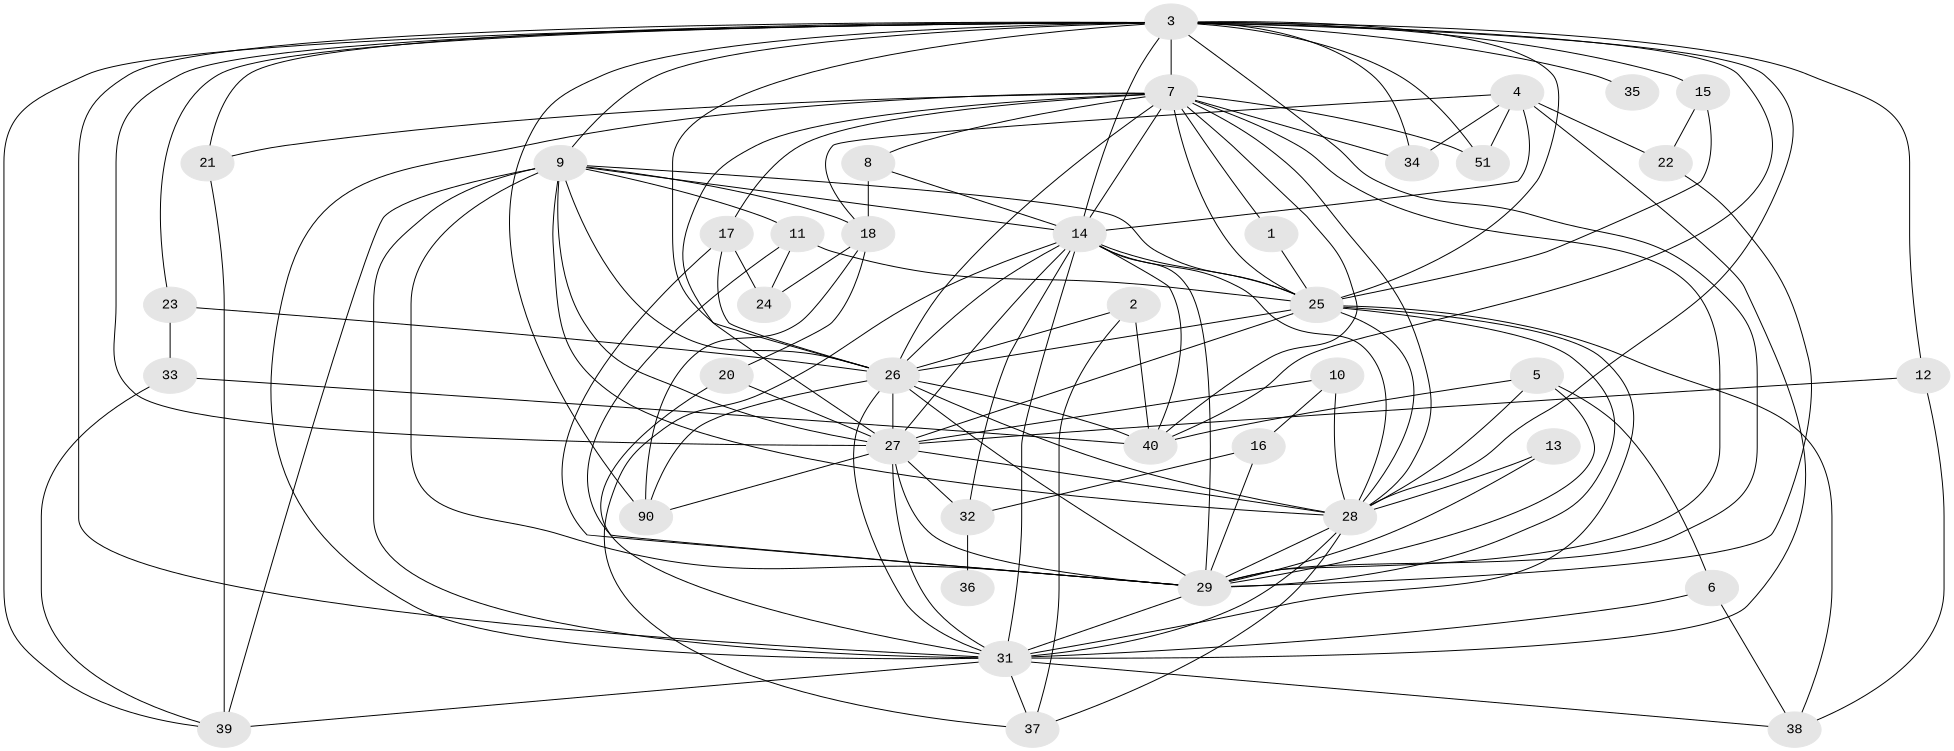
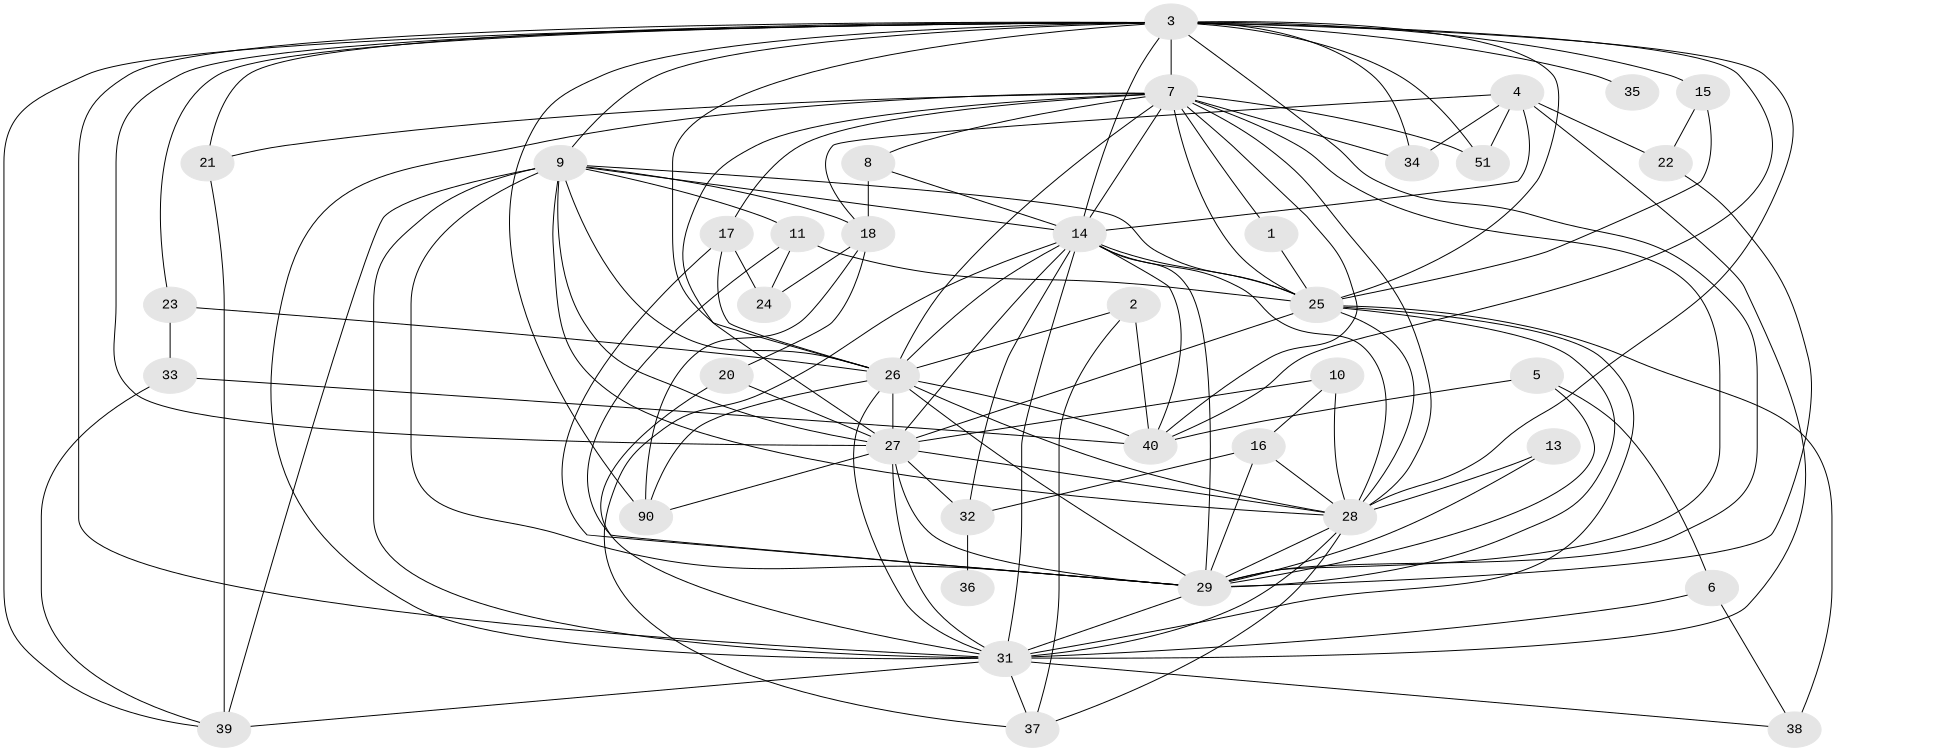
(1114, 339) -> none
(1923, 376) -> none
(1451, 455) -> (1304, 482)
